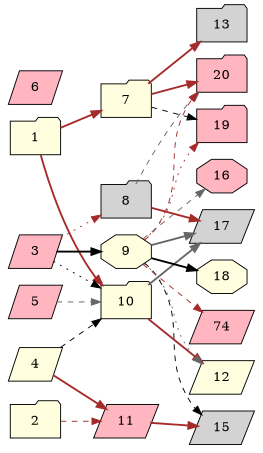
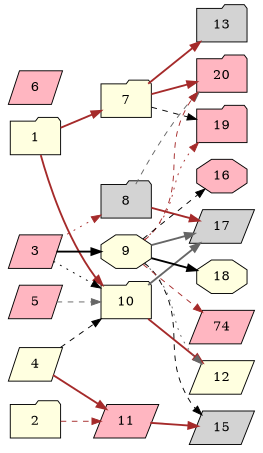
(180, 209) -> (180, 209)
